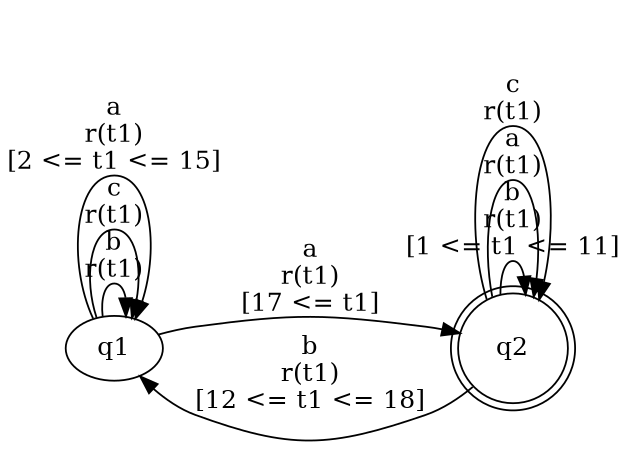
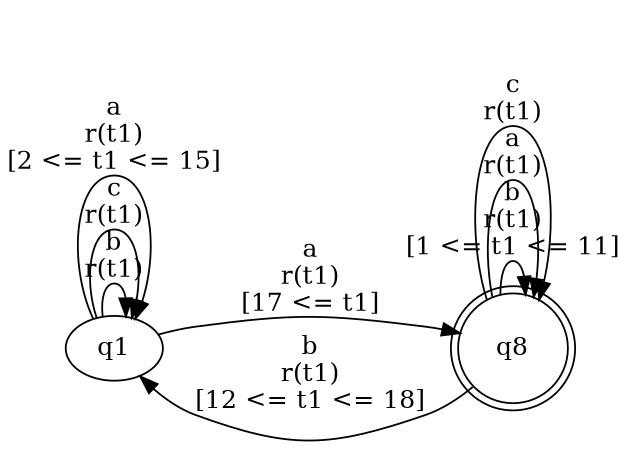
(513, 348) -> (513, 348)
